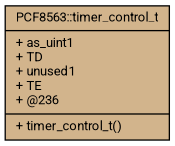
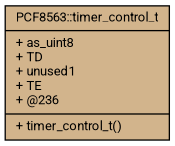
(45, 43) -> (45, 43)
